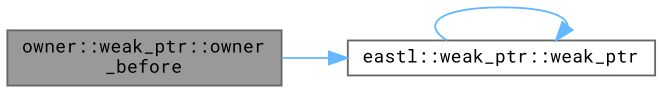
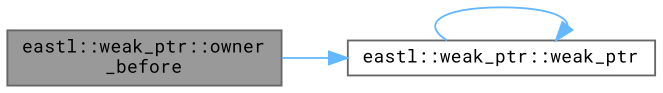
(144, 58) -> (144, 58)
